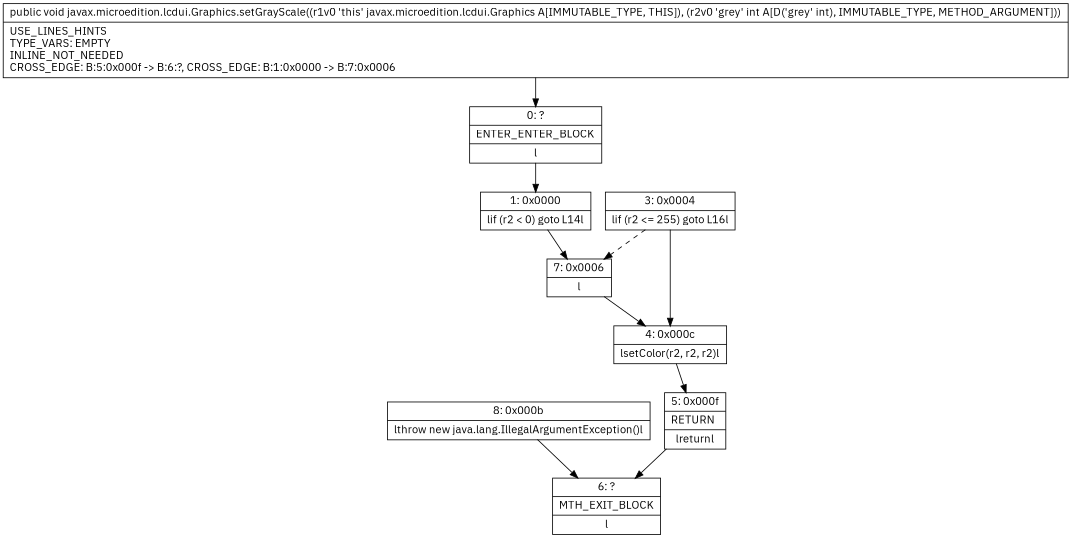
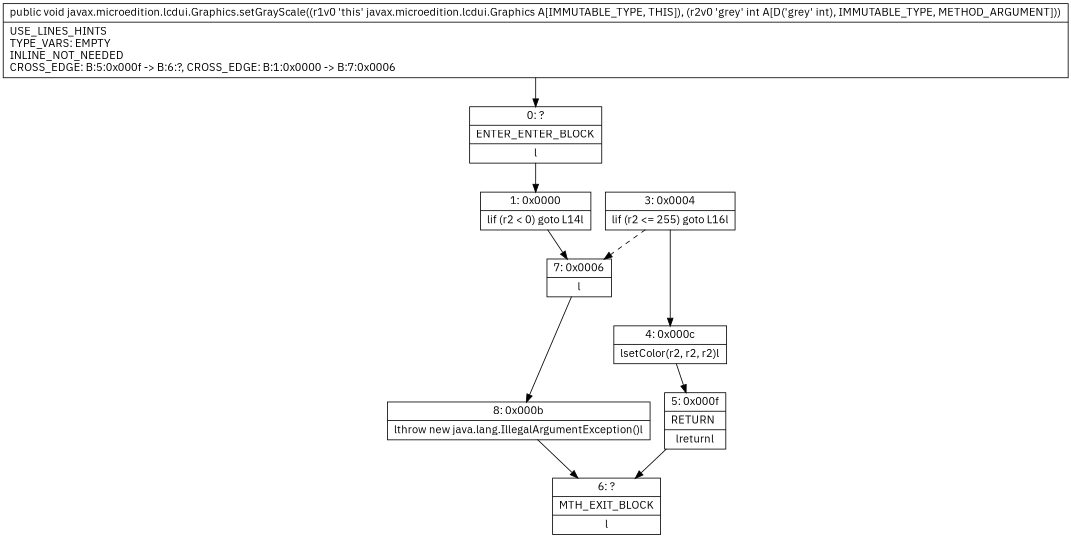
(621, 309) -> (551, 346)
